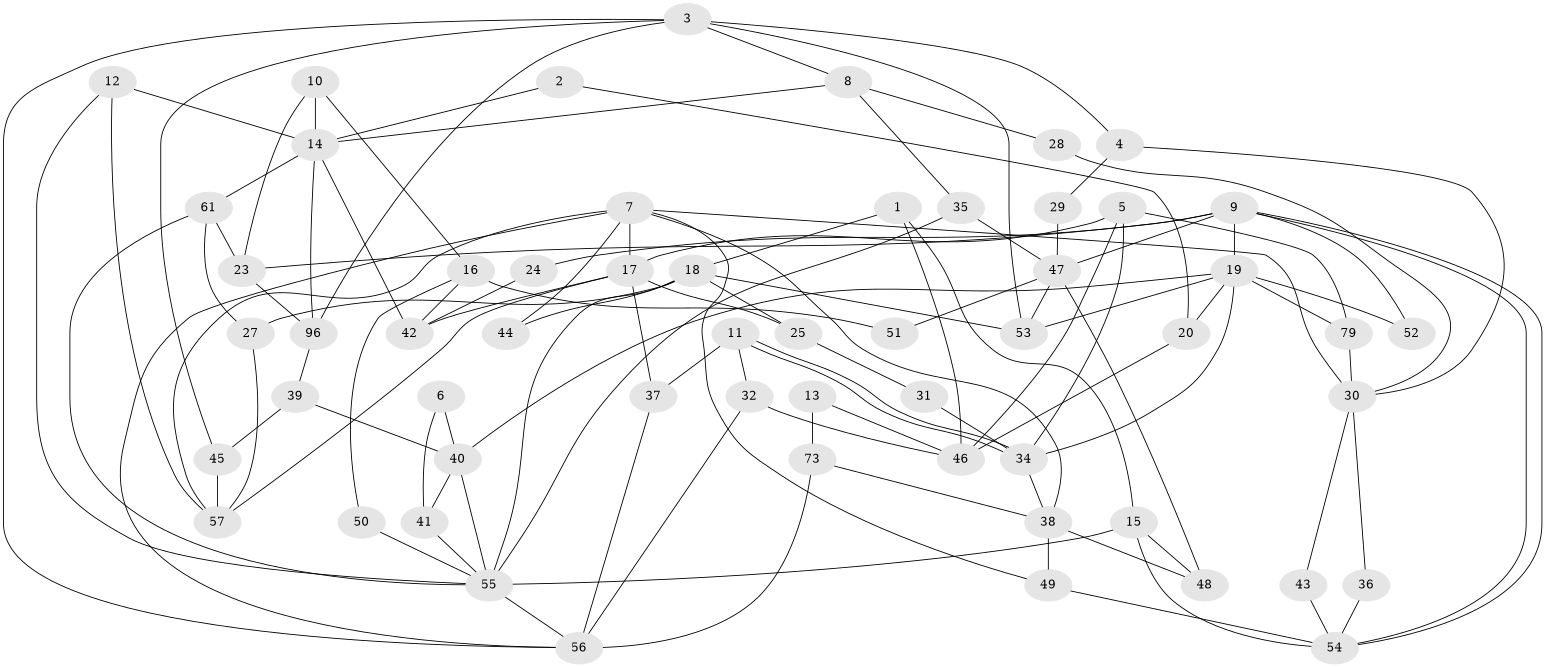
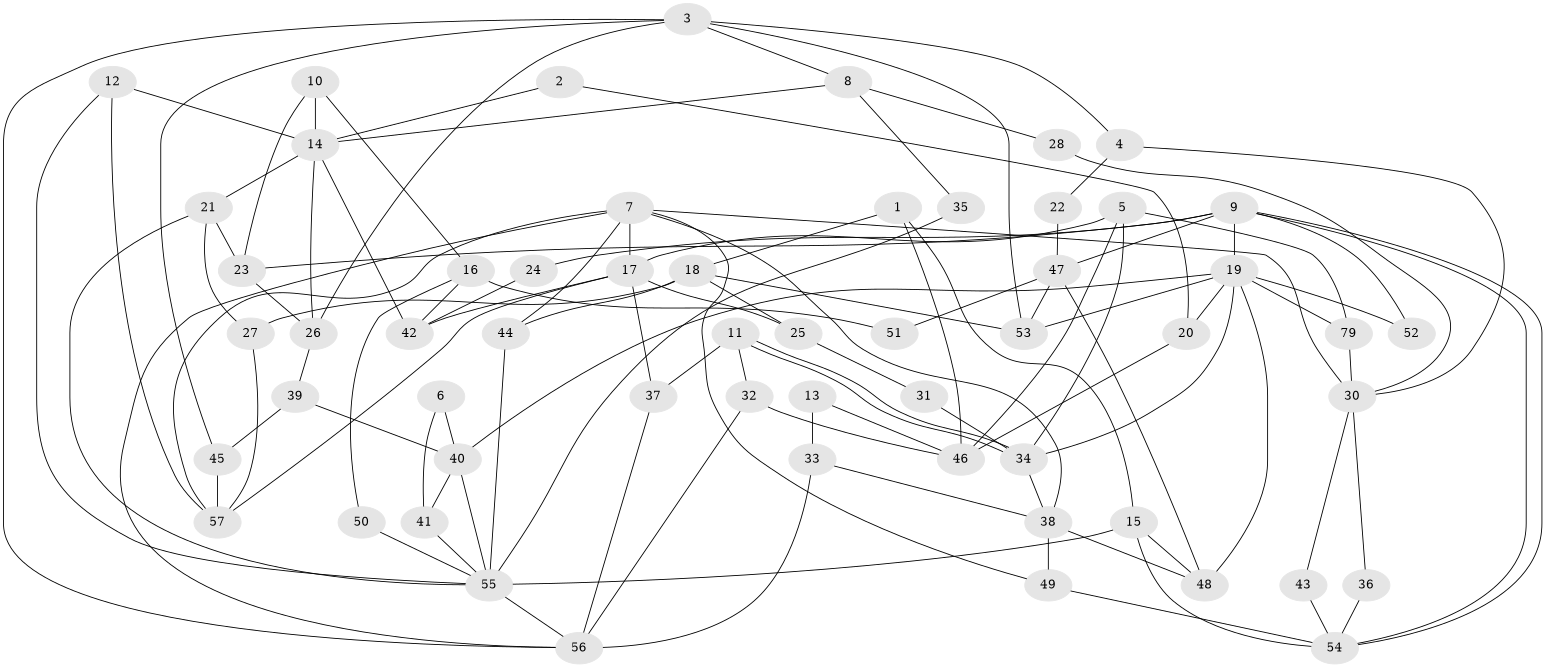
(209, 208) -> (209, 208)
(1058, 208) -> (1058, 208)
(1017, 244) -> none
(314, 334) -> (314, 334)
(533, 386) -> (498, 459)
none -> (1268, 434)
(812, 460) -> (812, 460)
